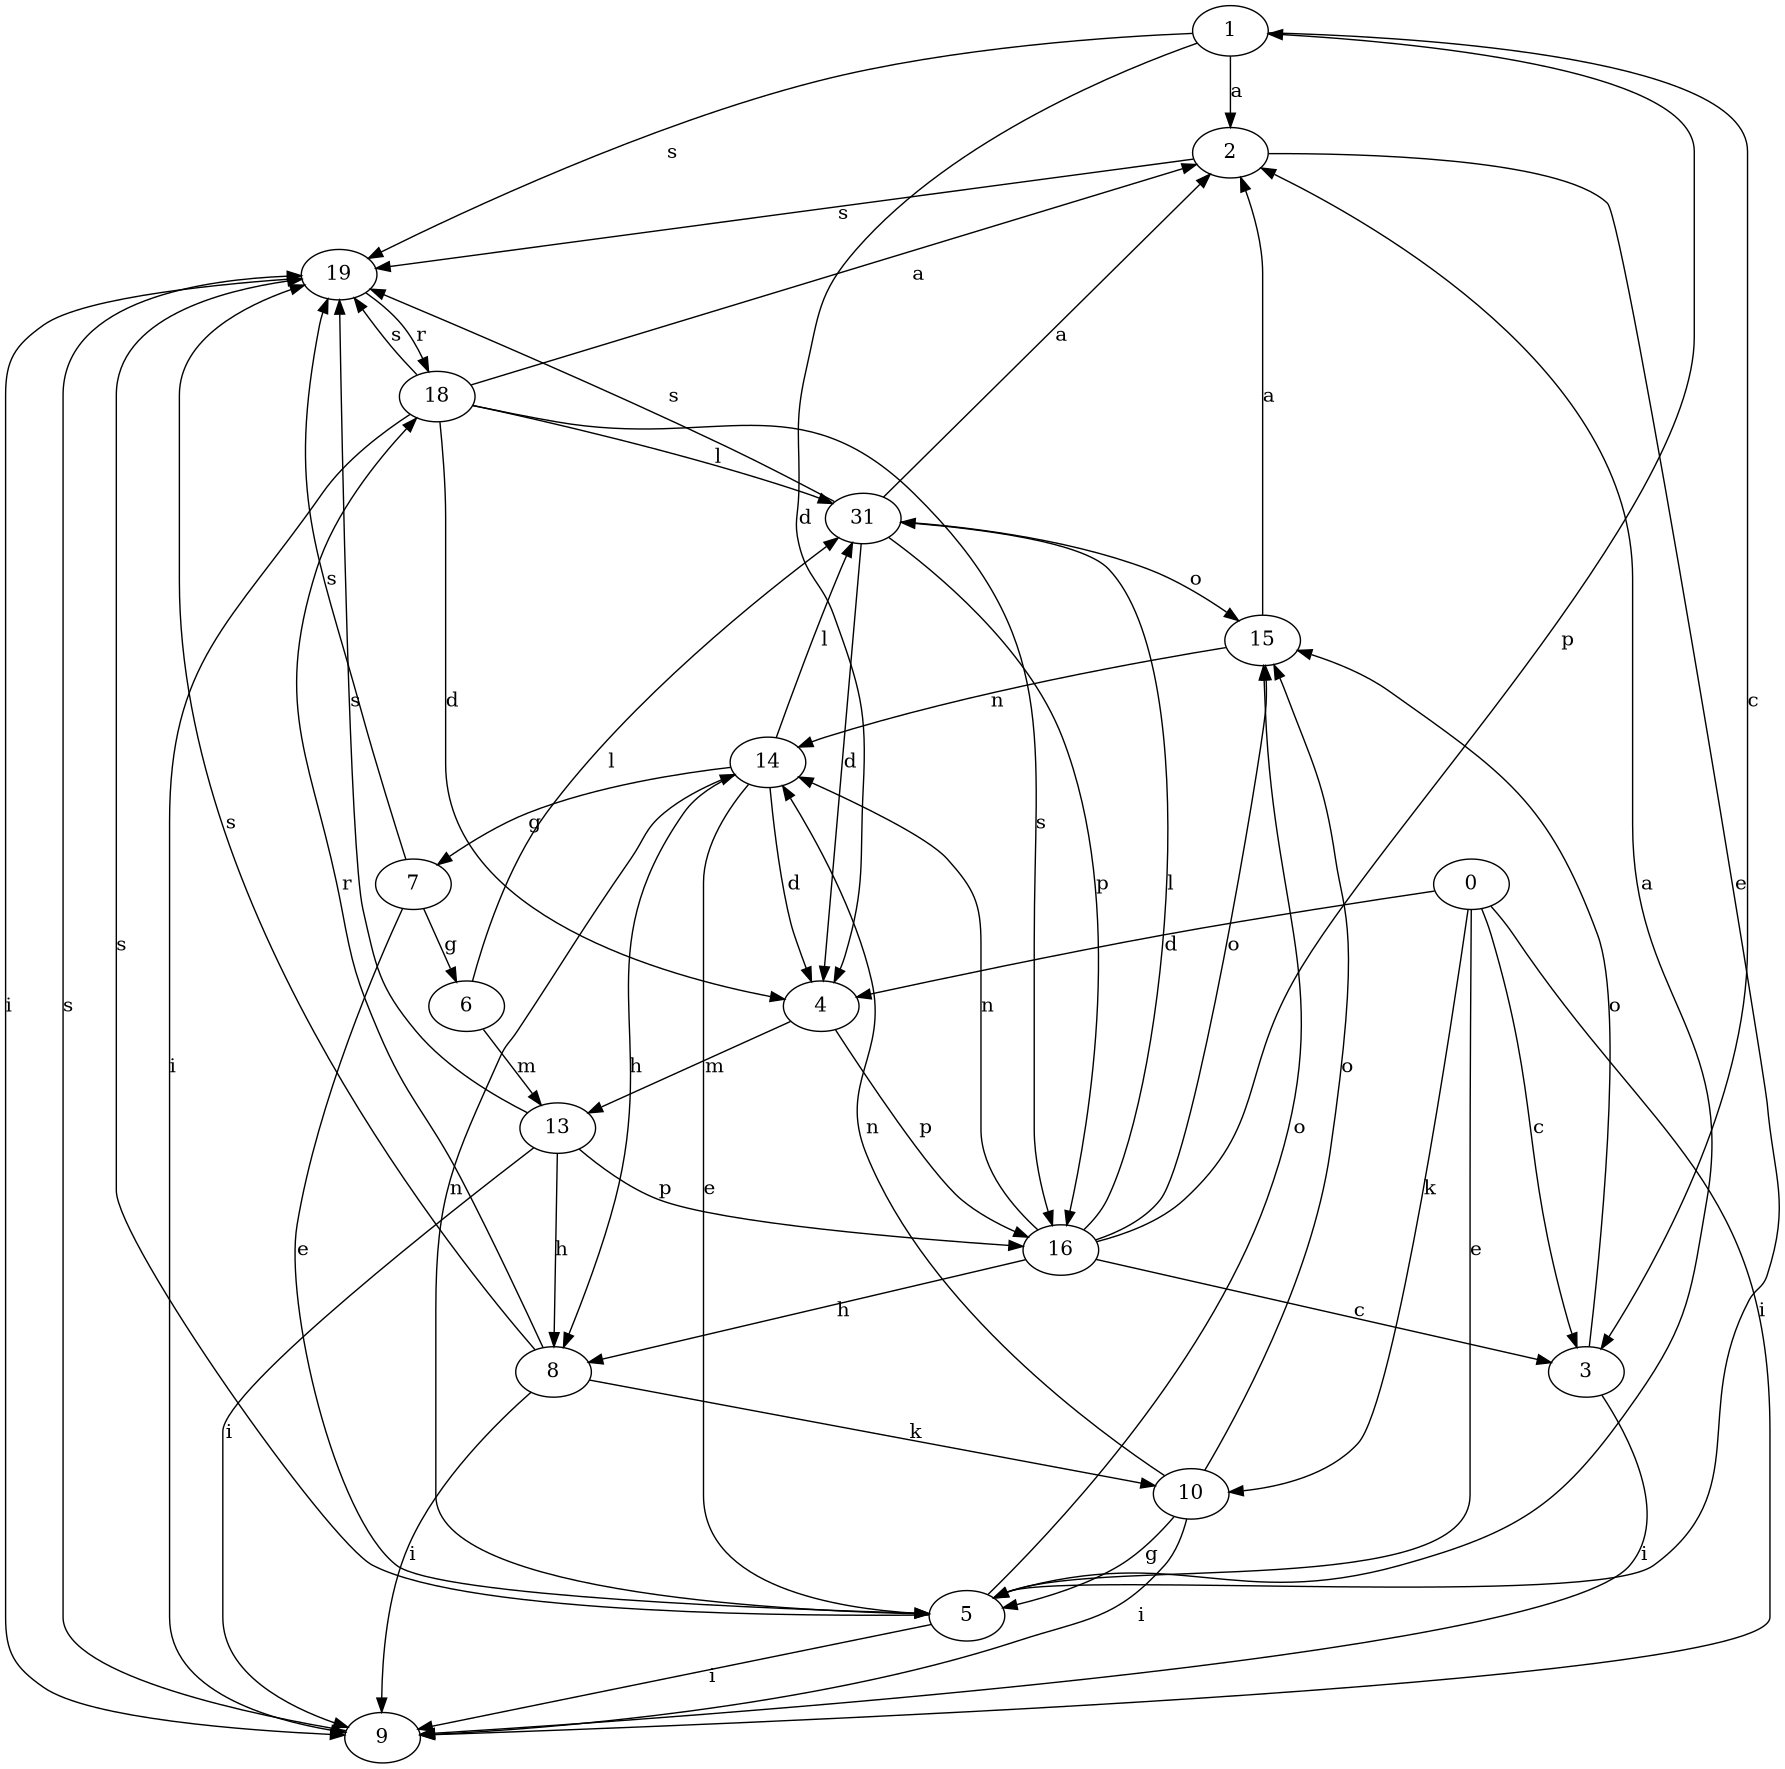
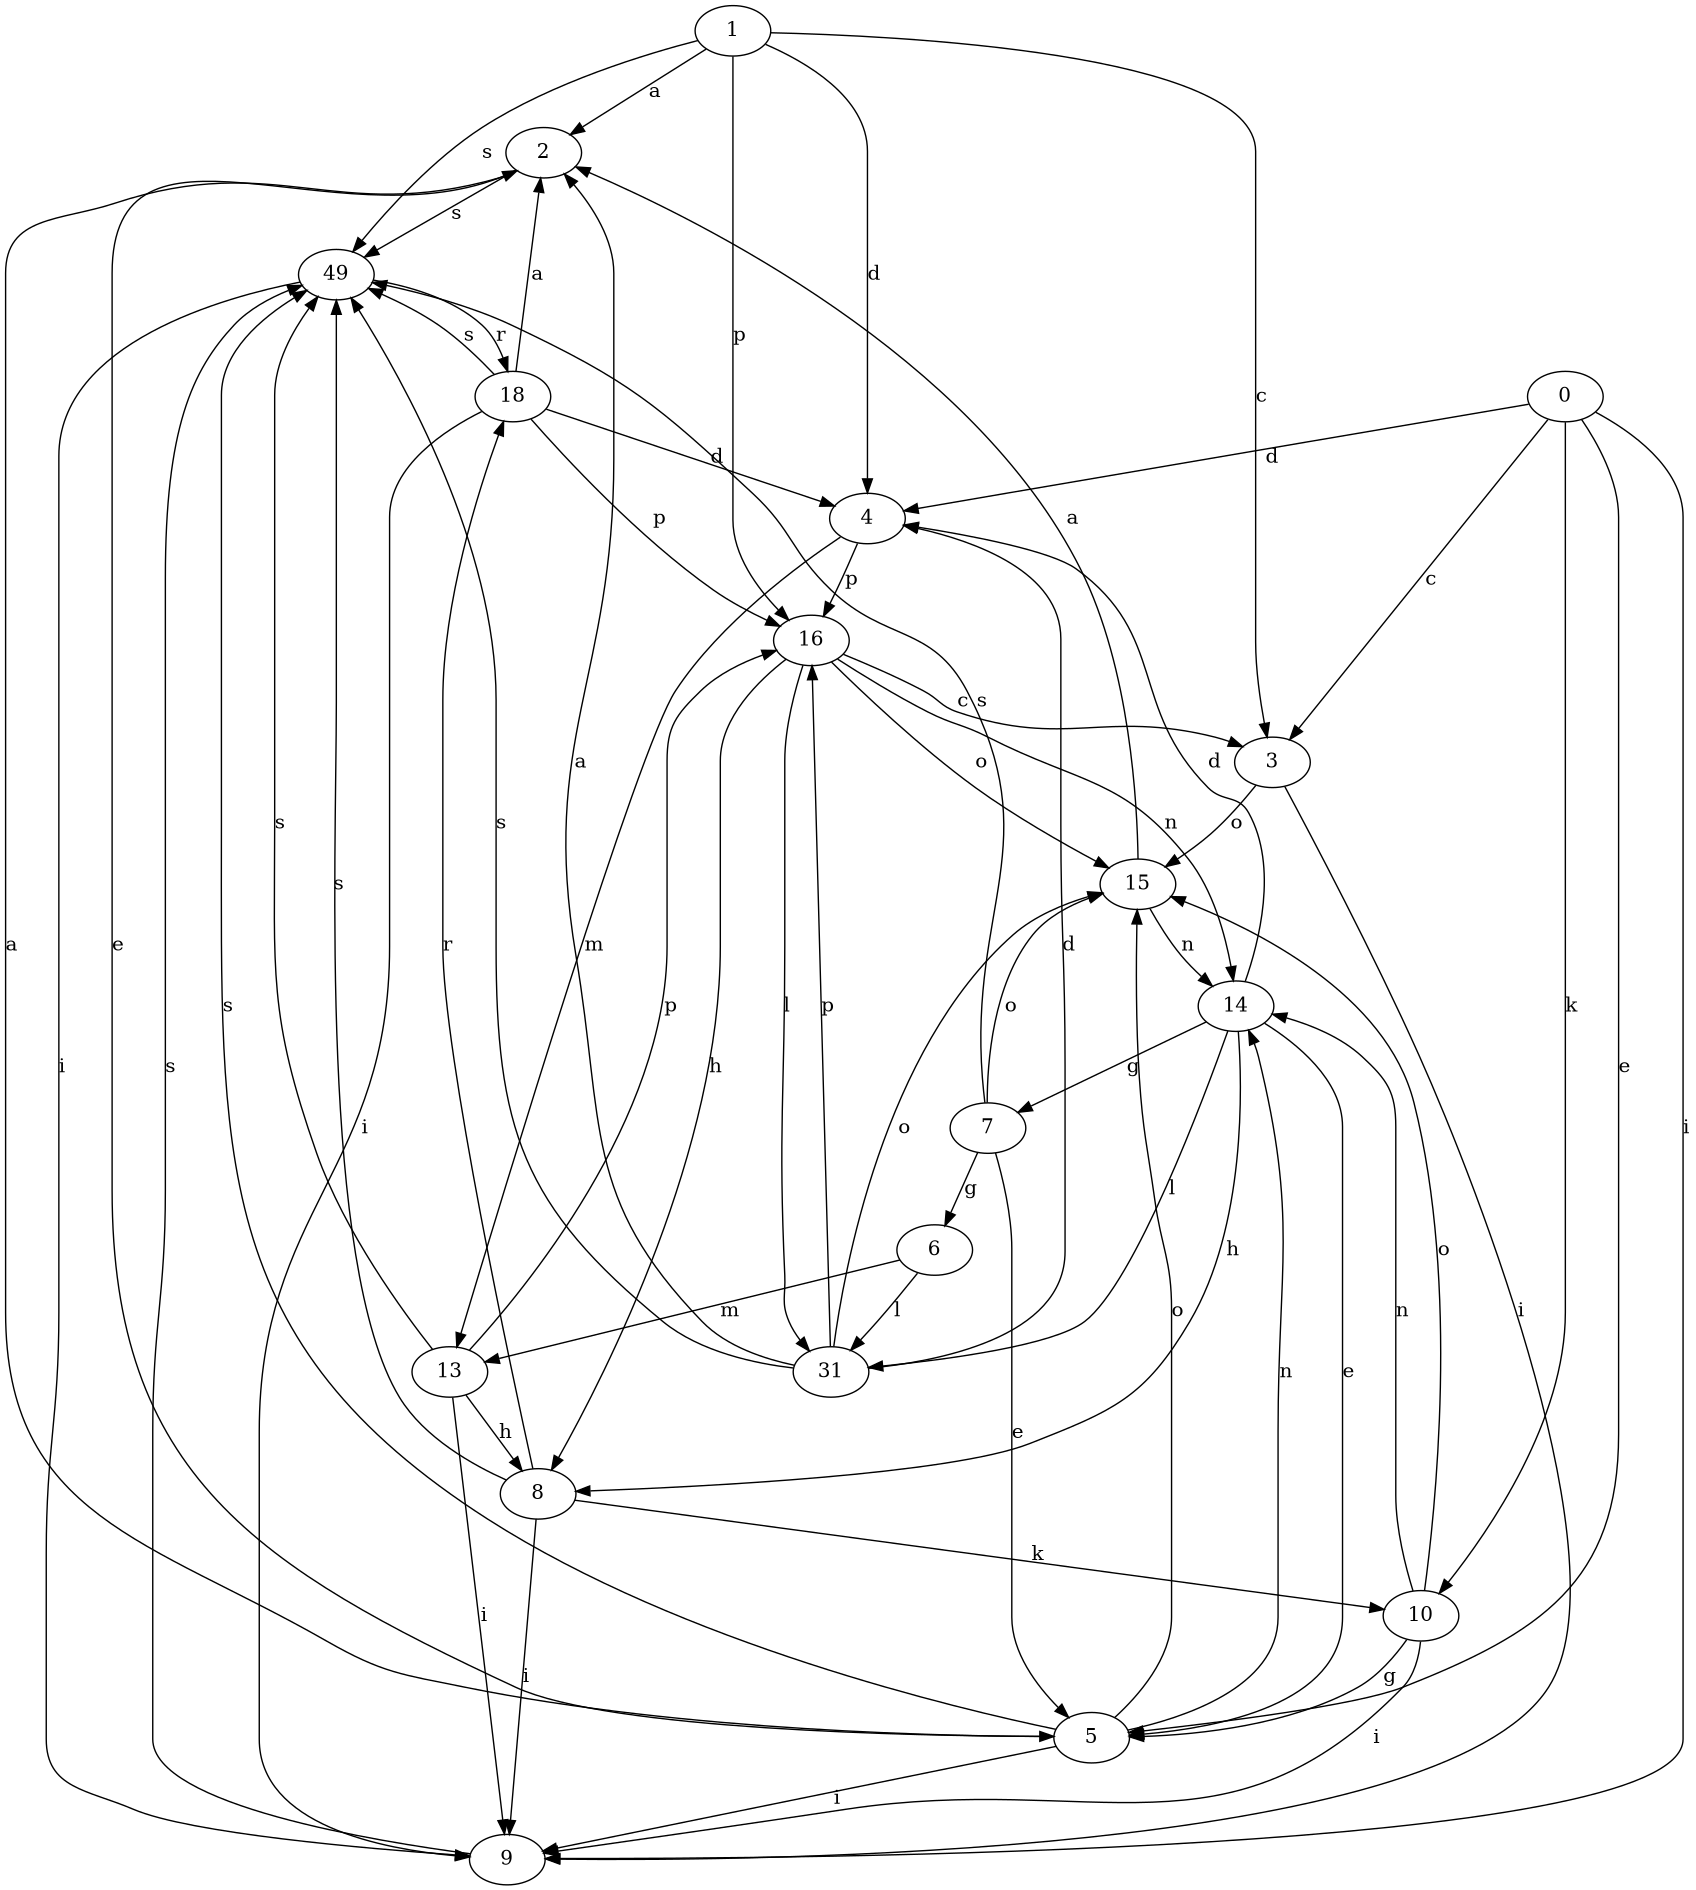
(339, 275) -> (336, 275)
(647, 447) -> none
(1602, 556) -> (733, 340)
(1041, 823) -> (660, 519)
none -> (1007, 982)
